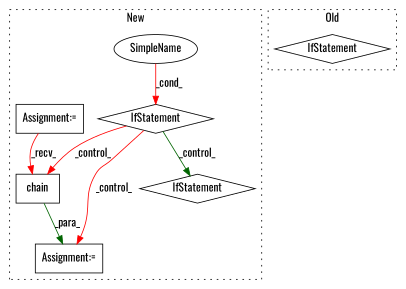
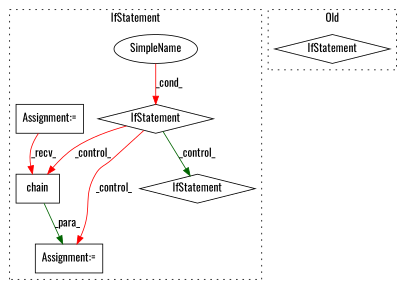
(136, 19) -> (136, 19)
